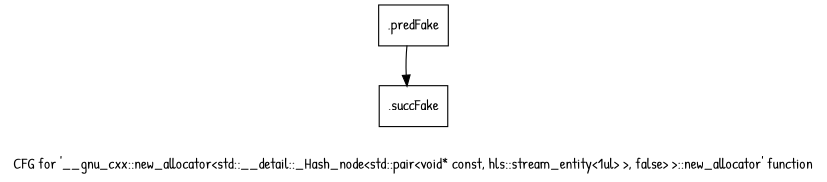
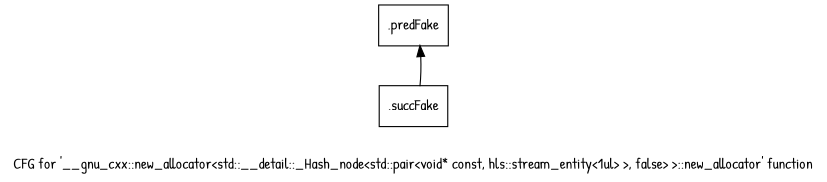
(406, 60) -> (421, 71)
